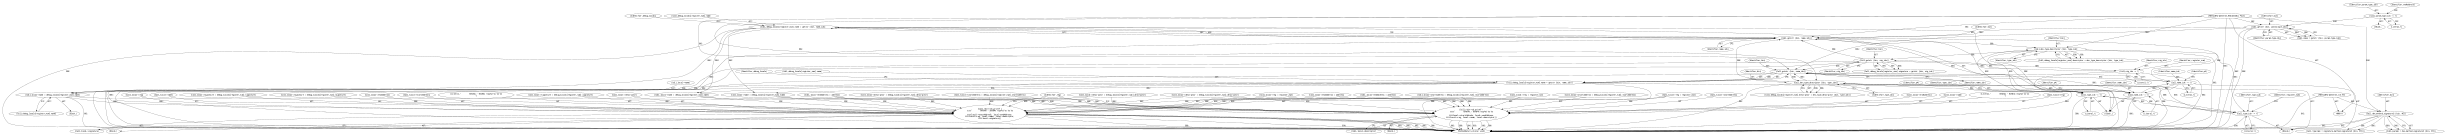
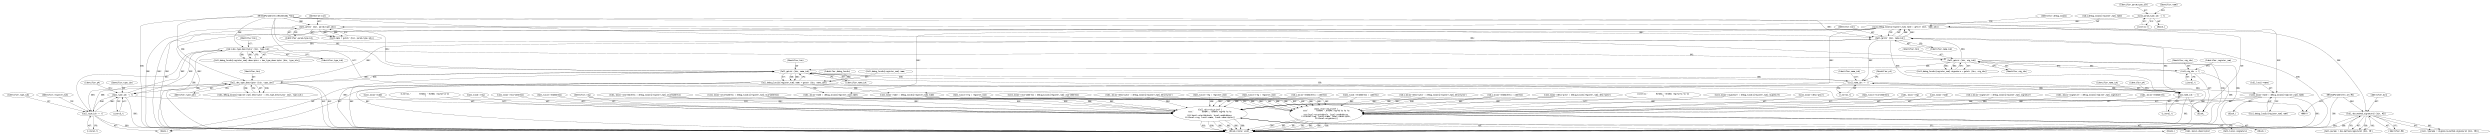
(2403, 5) -> (2169, 5)
none -> (1119, 37)
(1471, 131) -> (1239, 131)
none -> (2396, 131)
